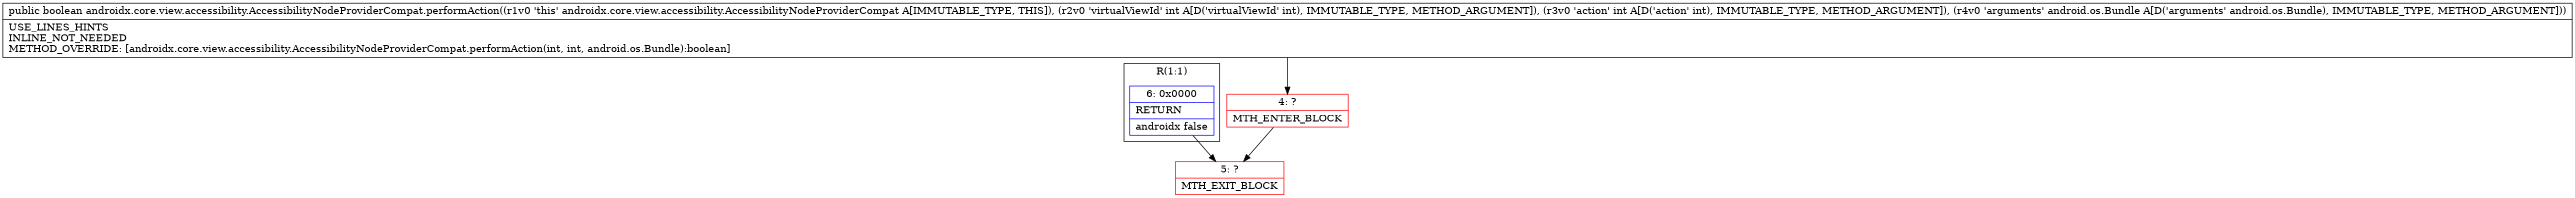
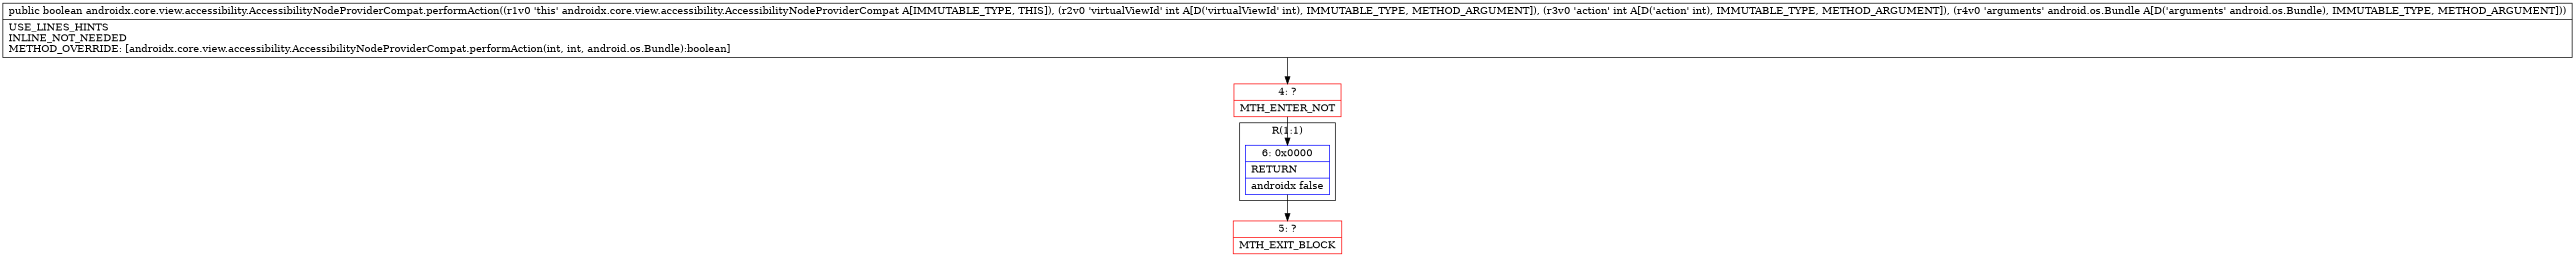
(1287, 119) -> (1287, 108)
(1261, 142) -> (1287, 127)
